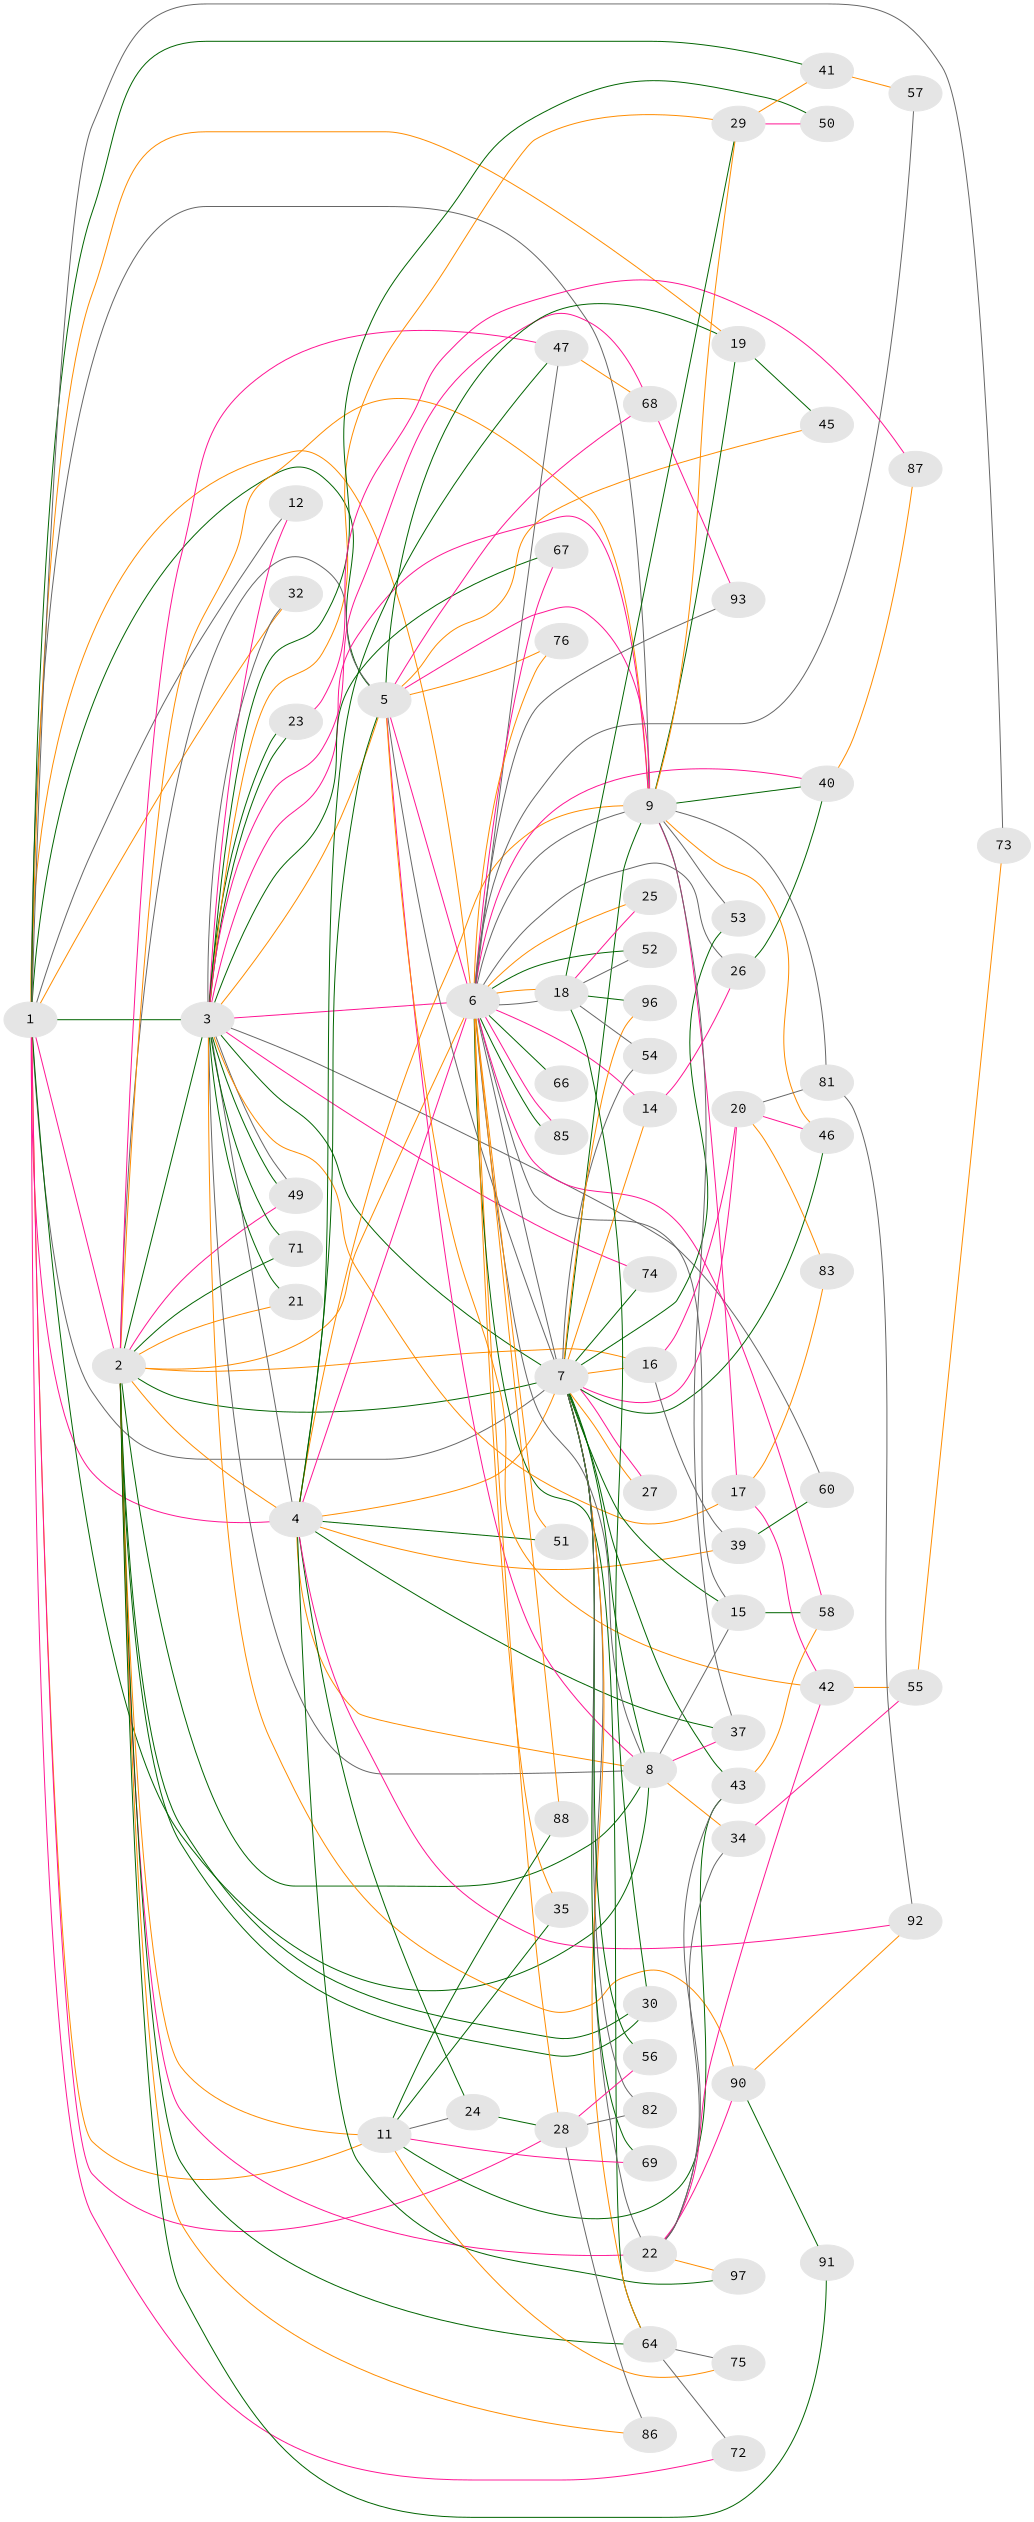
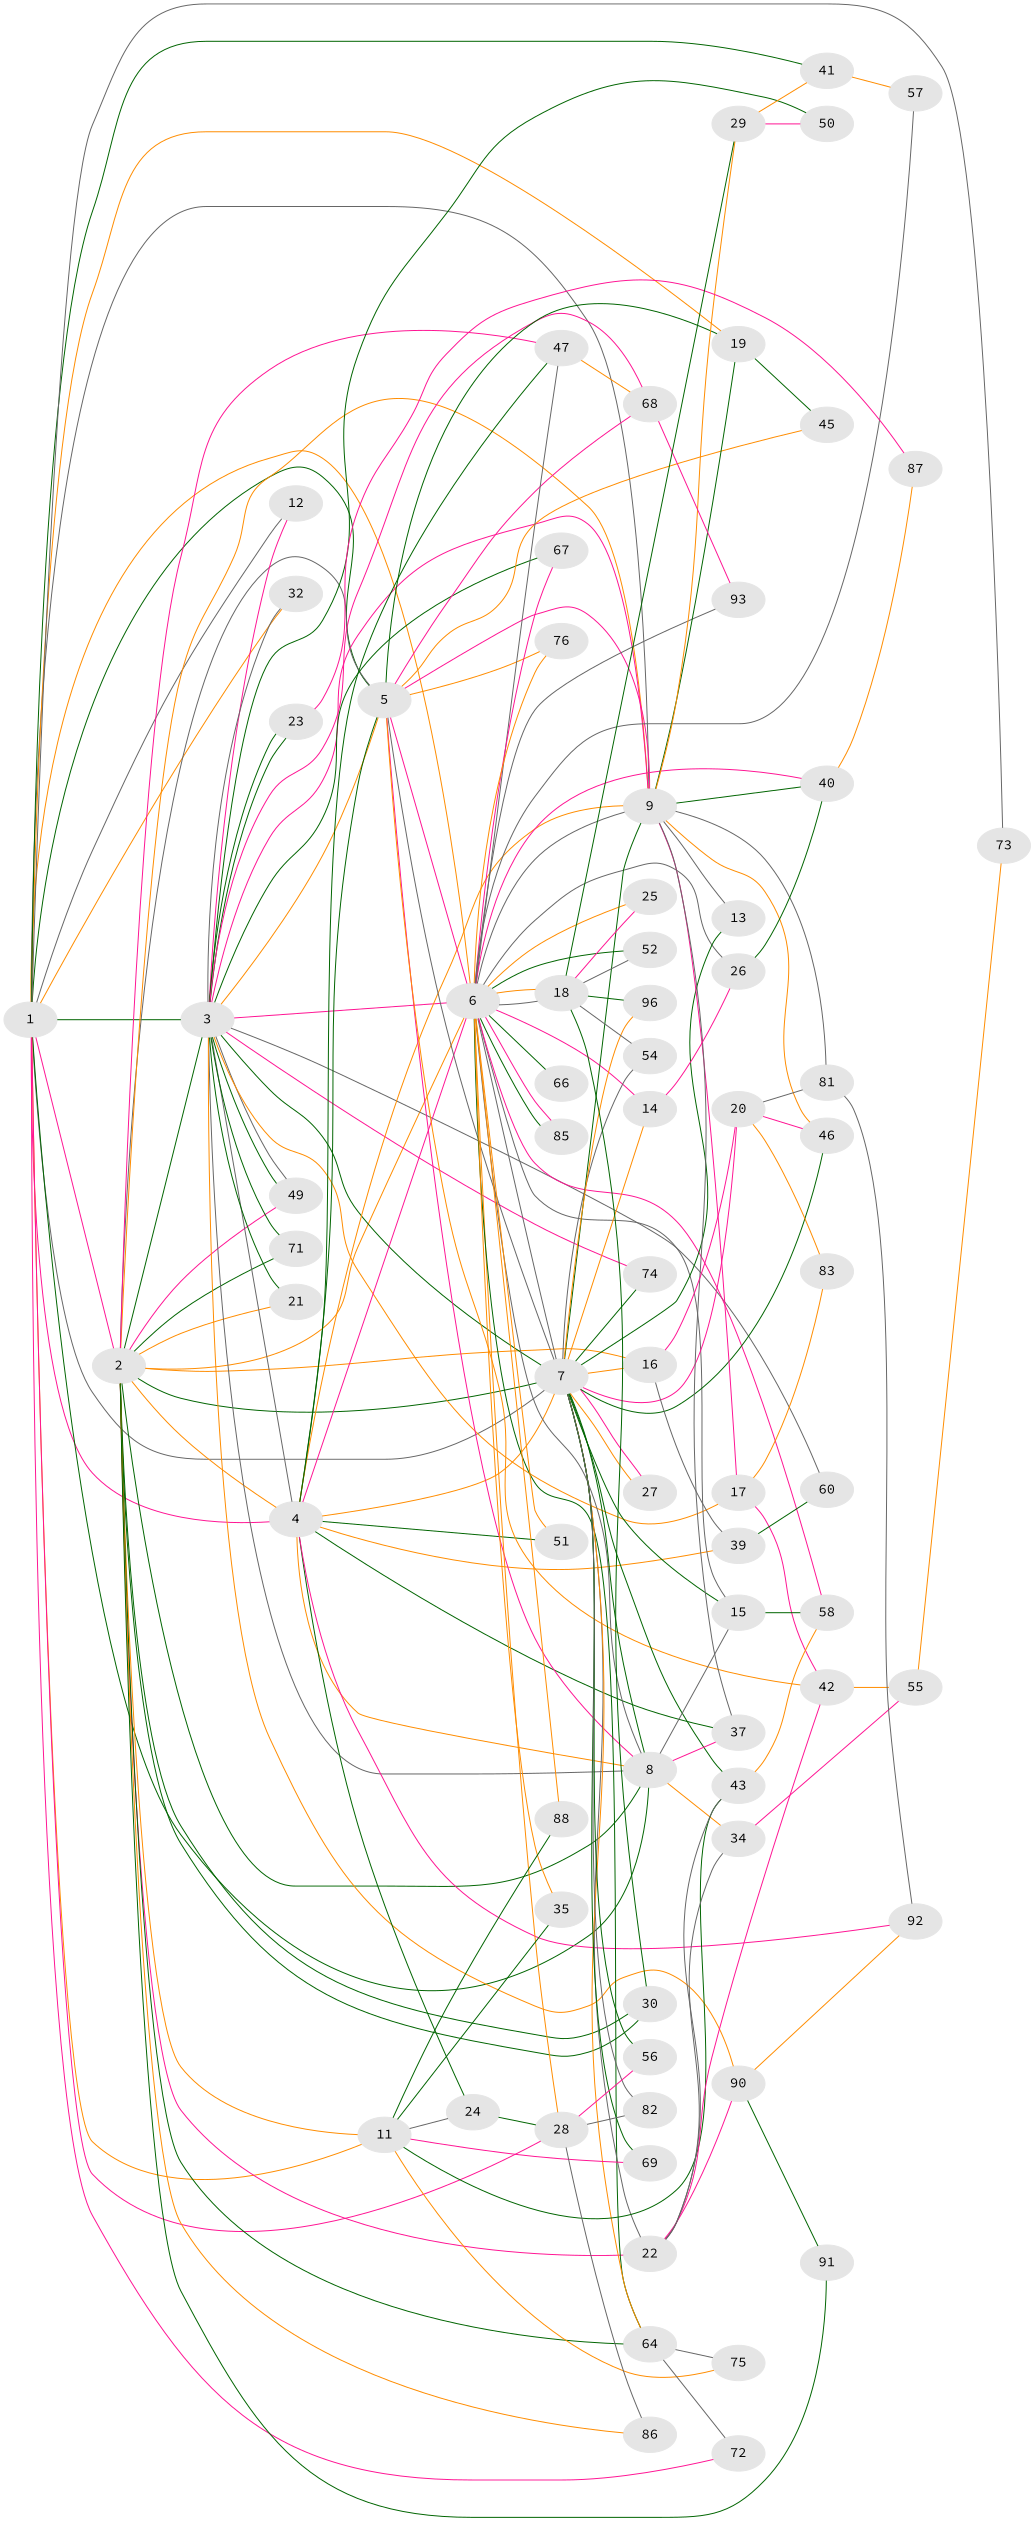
(351, 444) -> none
(738, 918) -> (738, 918)
(738, 2276) -> none
